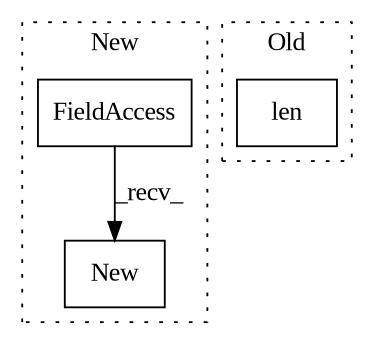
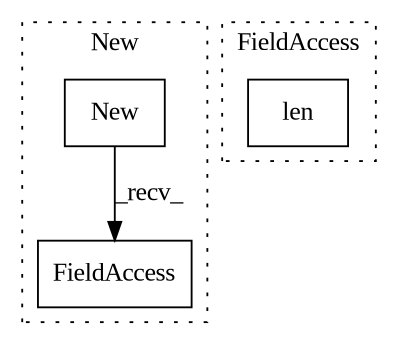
(287, 44) -> (299, 44)
(115, 184) -> (115, 184)
